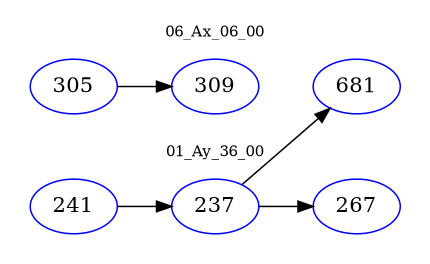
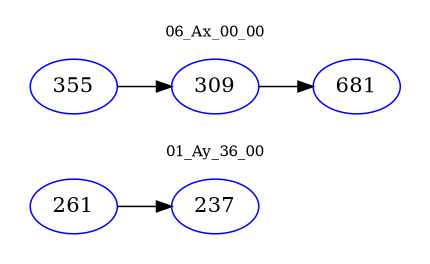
(215, 33) -> (215, 33)
(74, 87) -> (74, 87)
(280, 152) -> (278, 87)
(74, 206) -> (74, 206)
(357, 206) -> none
